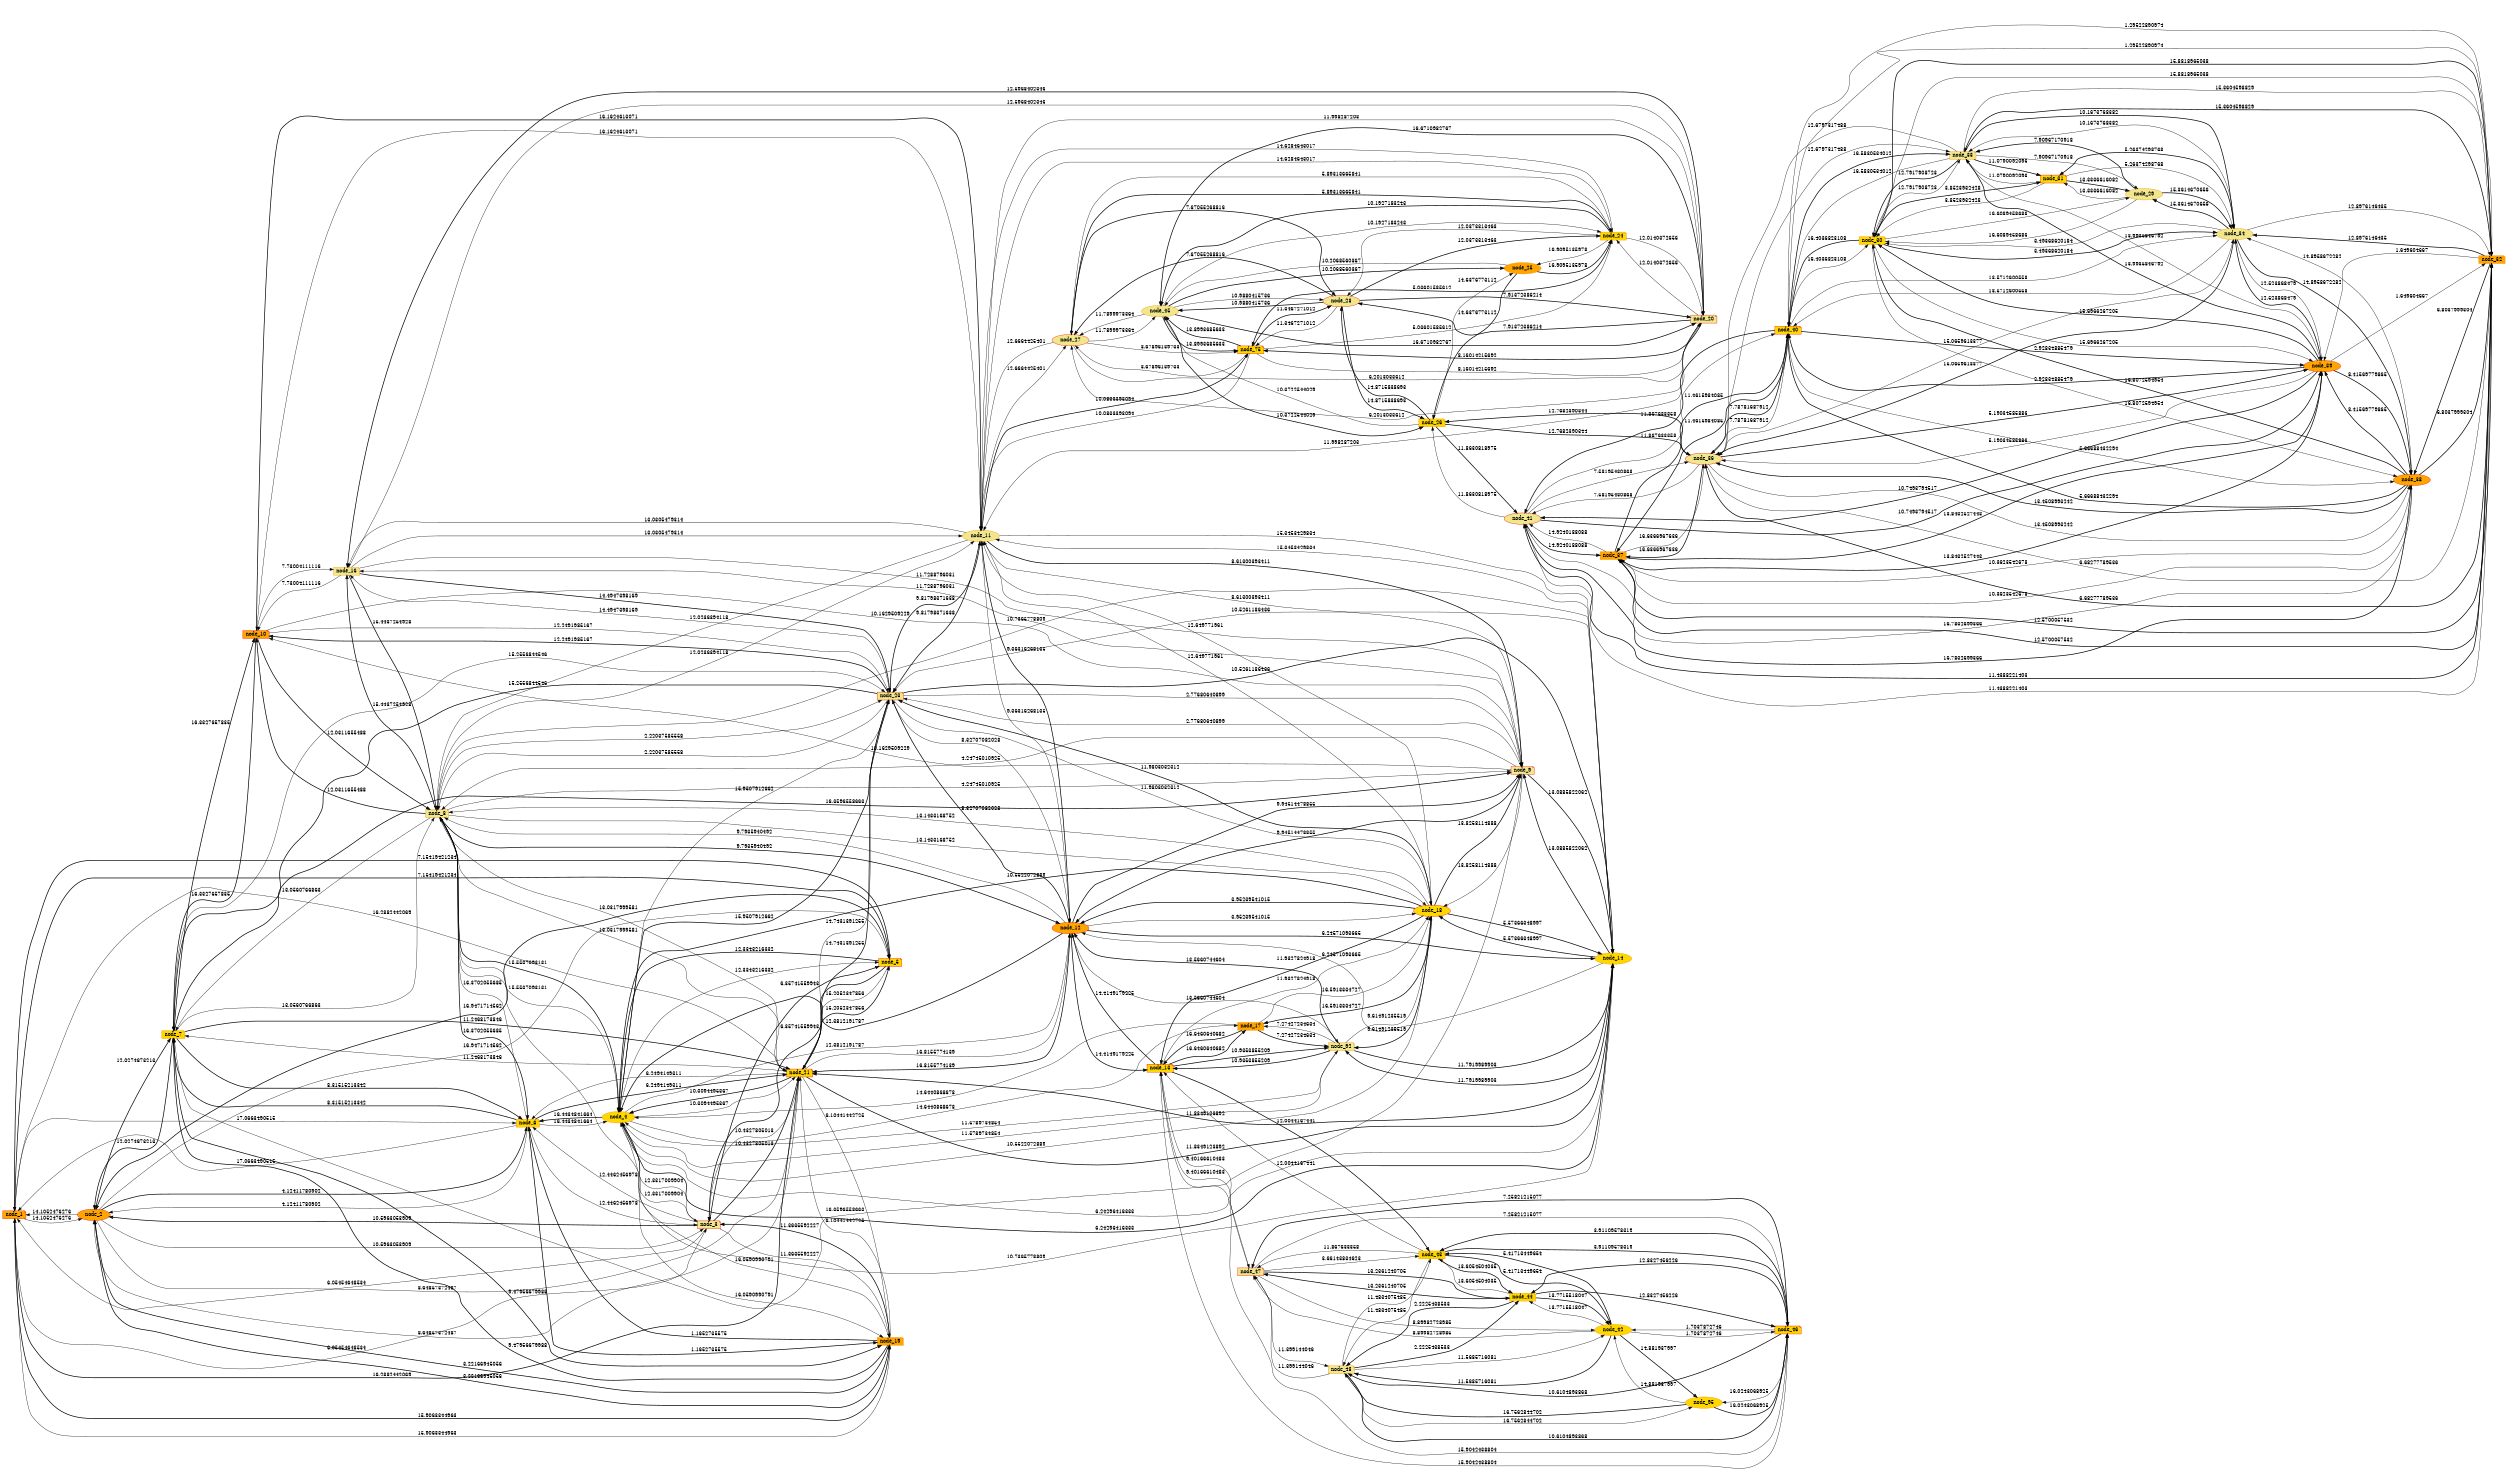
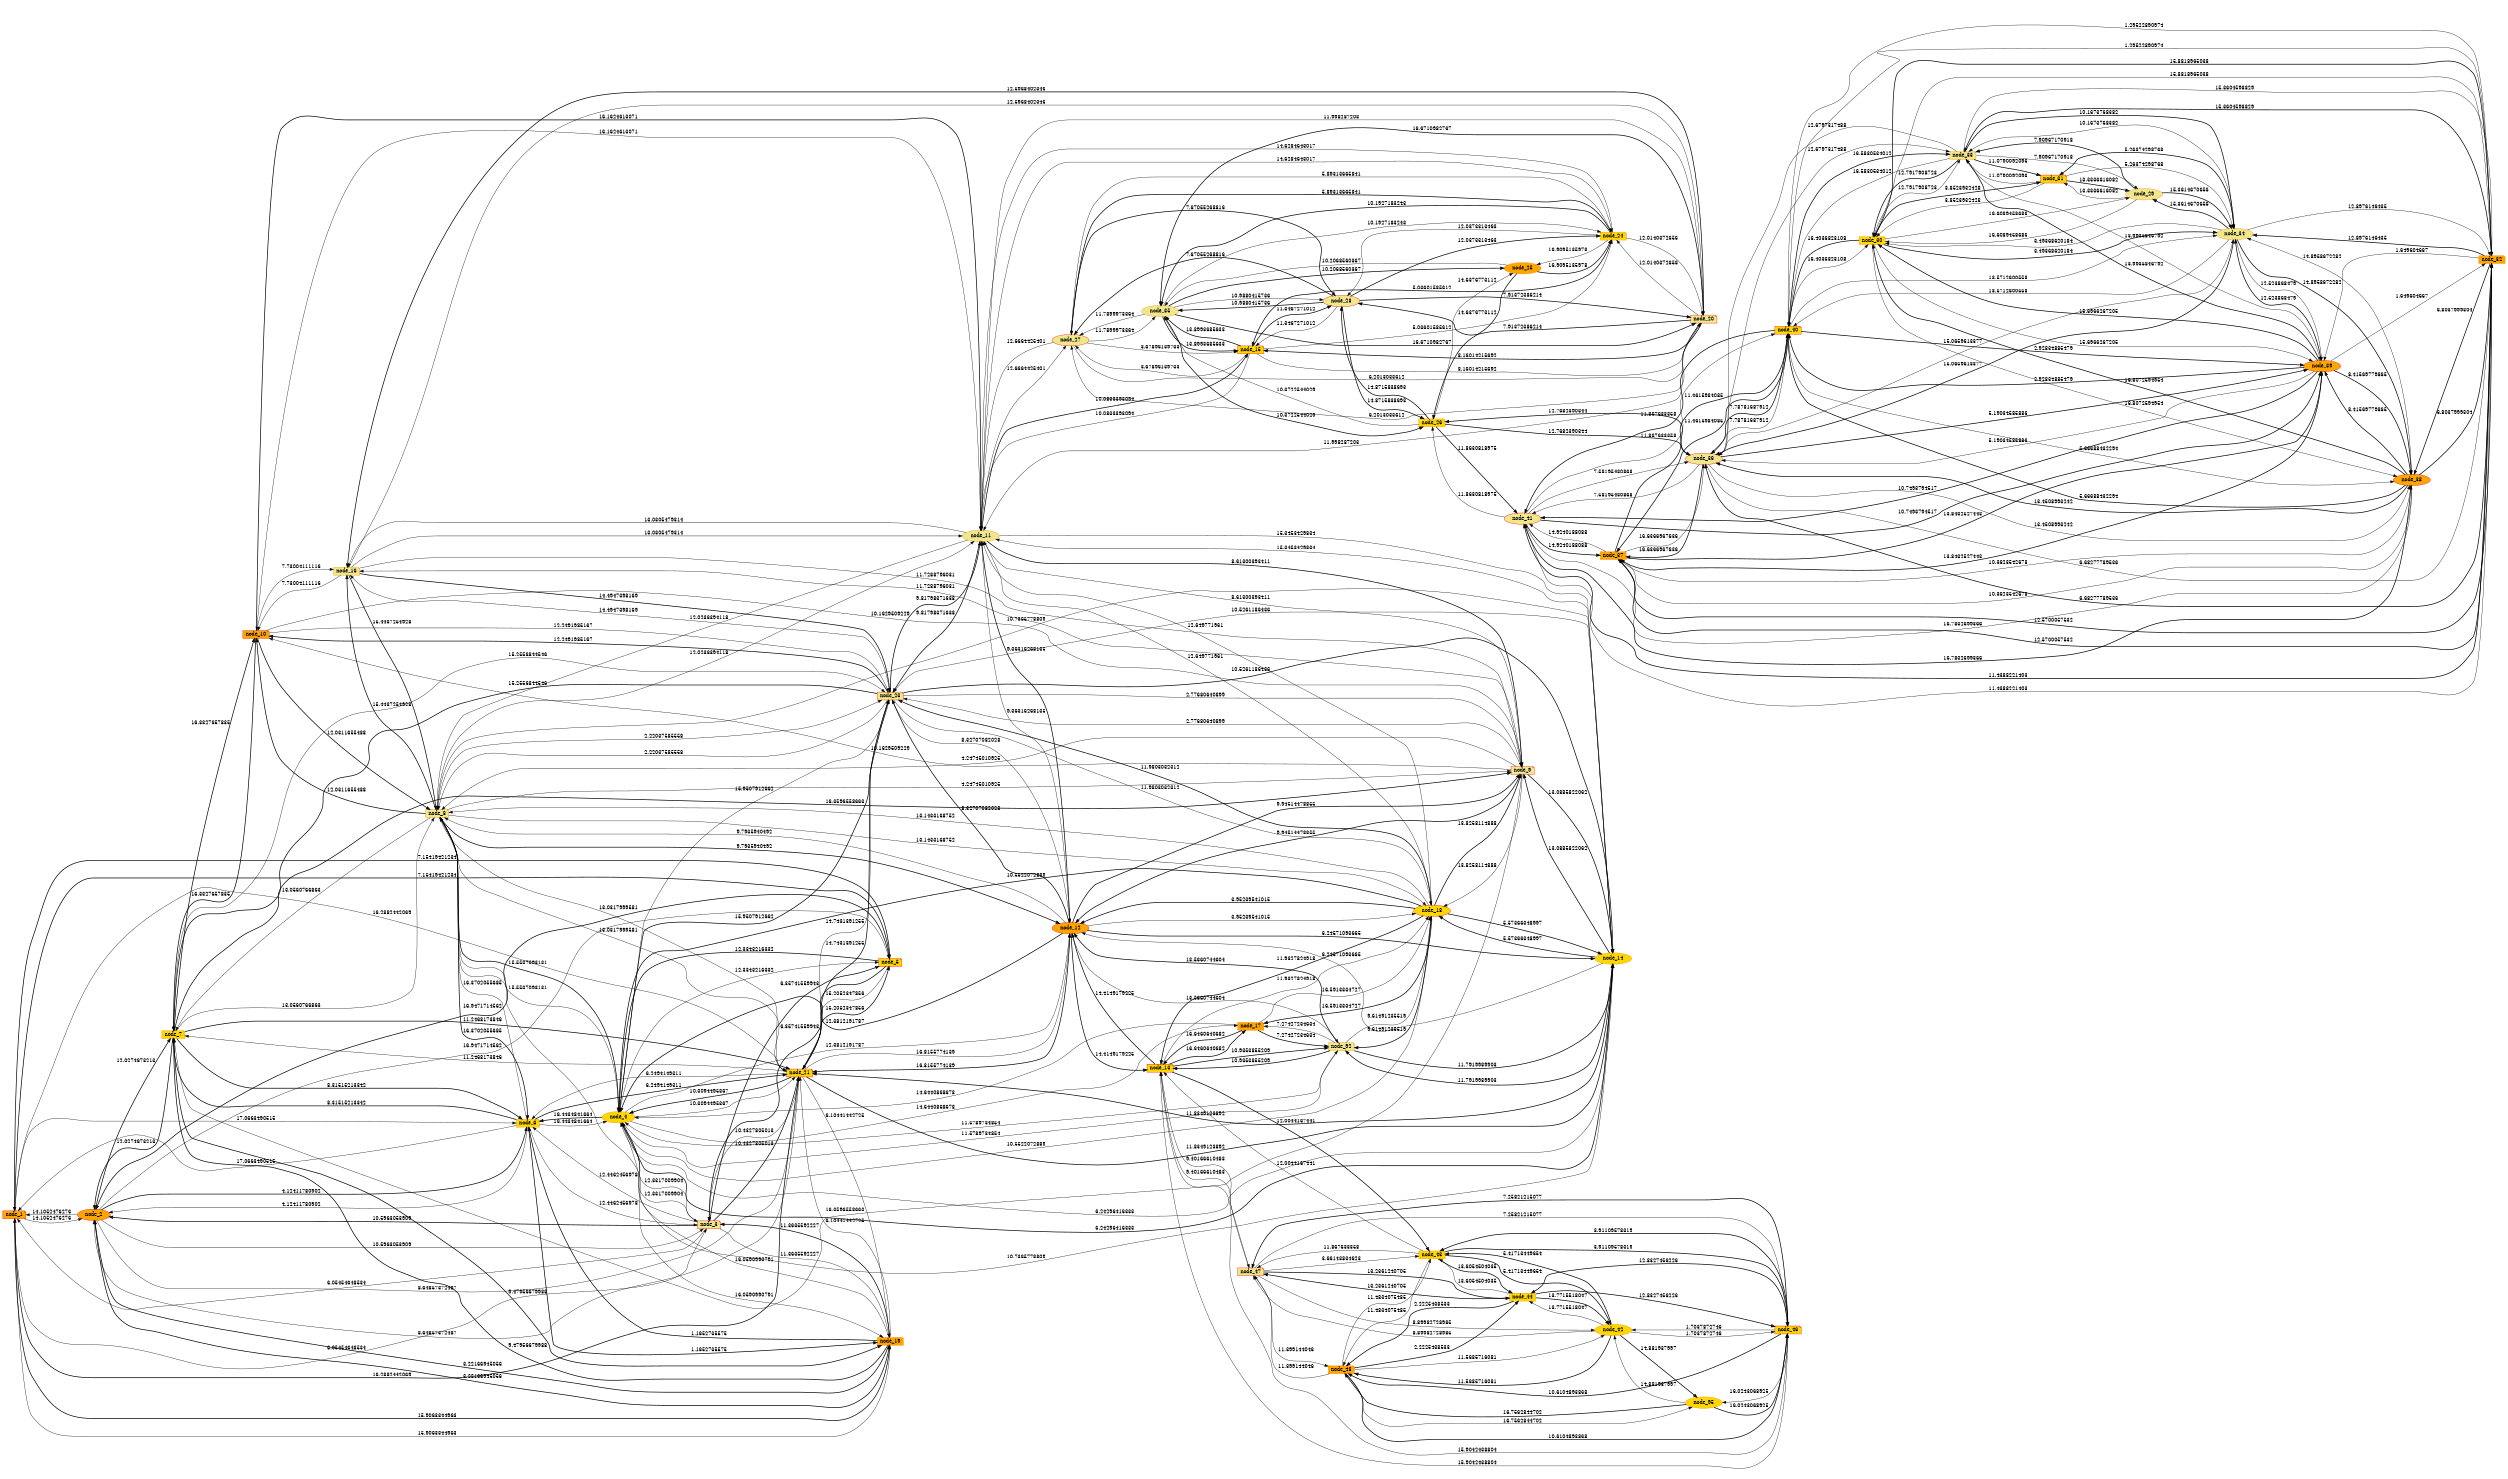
(1160, 311) -> (1160, 311)
(1251, 350) -> (1251, 350)
(1341, 1370) -> (1341, 1370)
